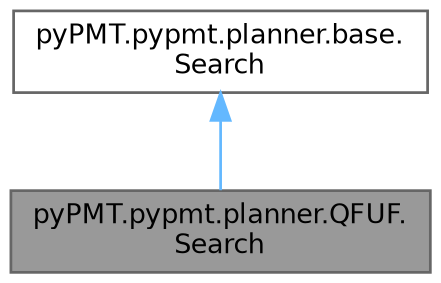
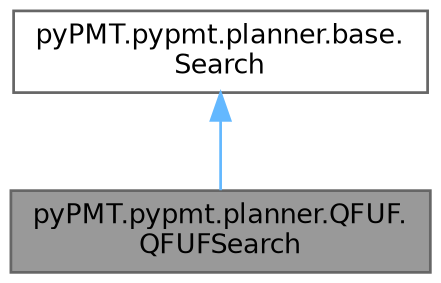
(221, 232) -> (221, 232)
